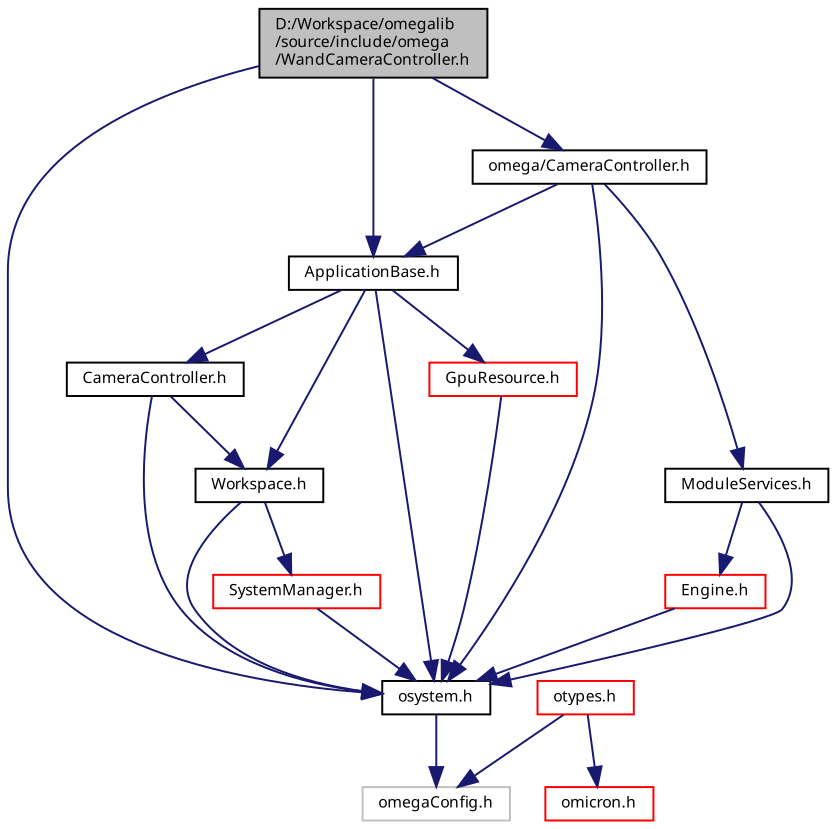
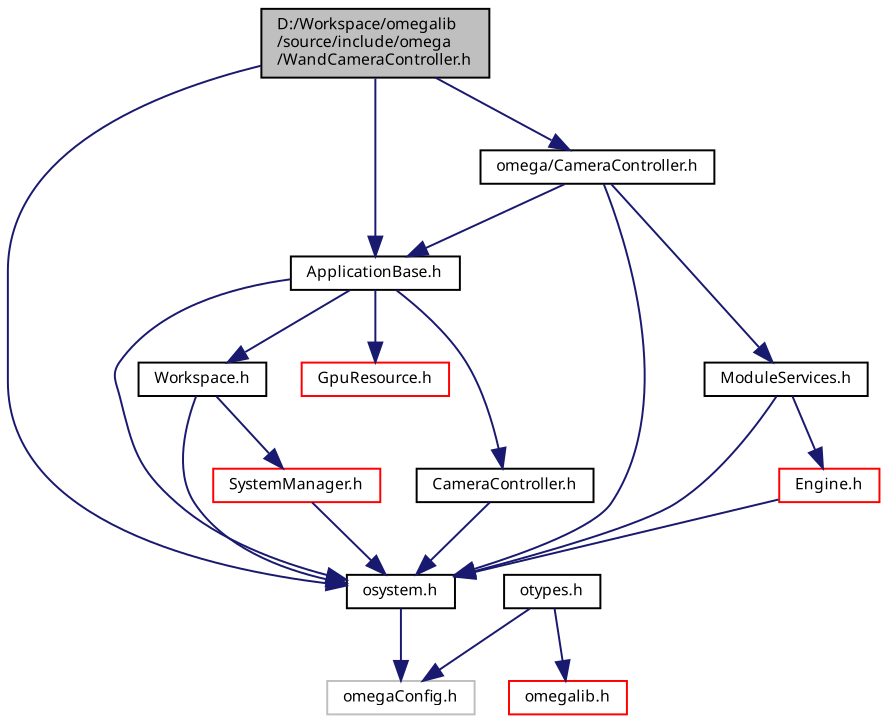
(200, 425) -> none
(480, 530) -> none
(586, 698) -> (552, 592)
(599, 804) -> (568, 698)
